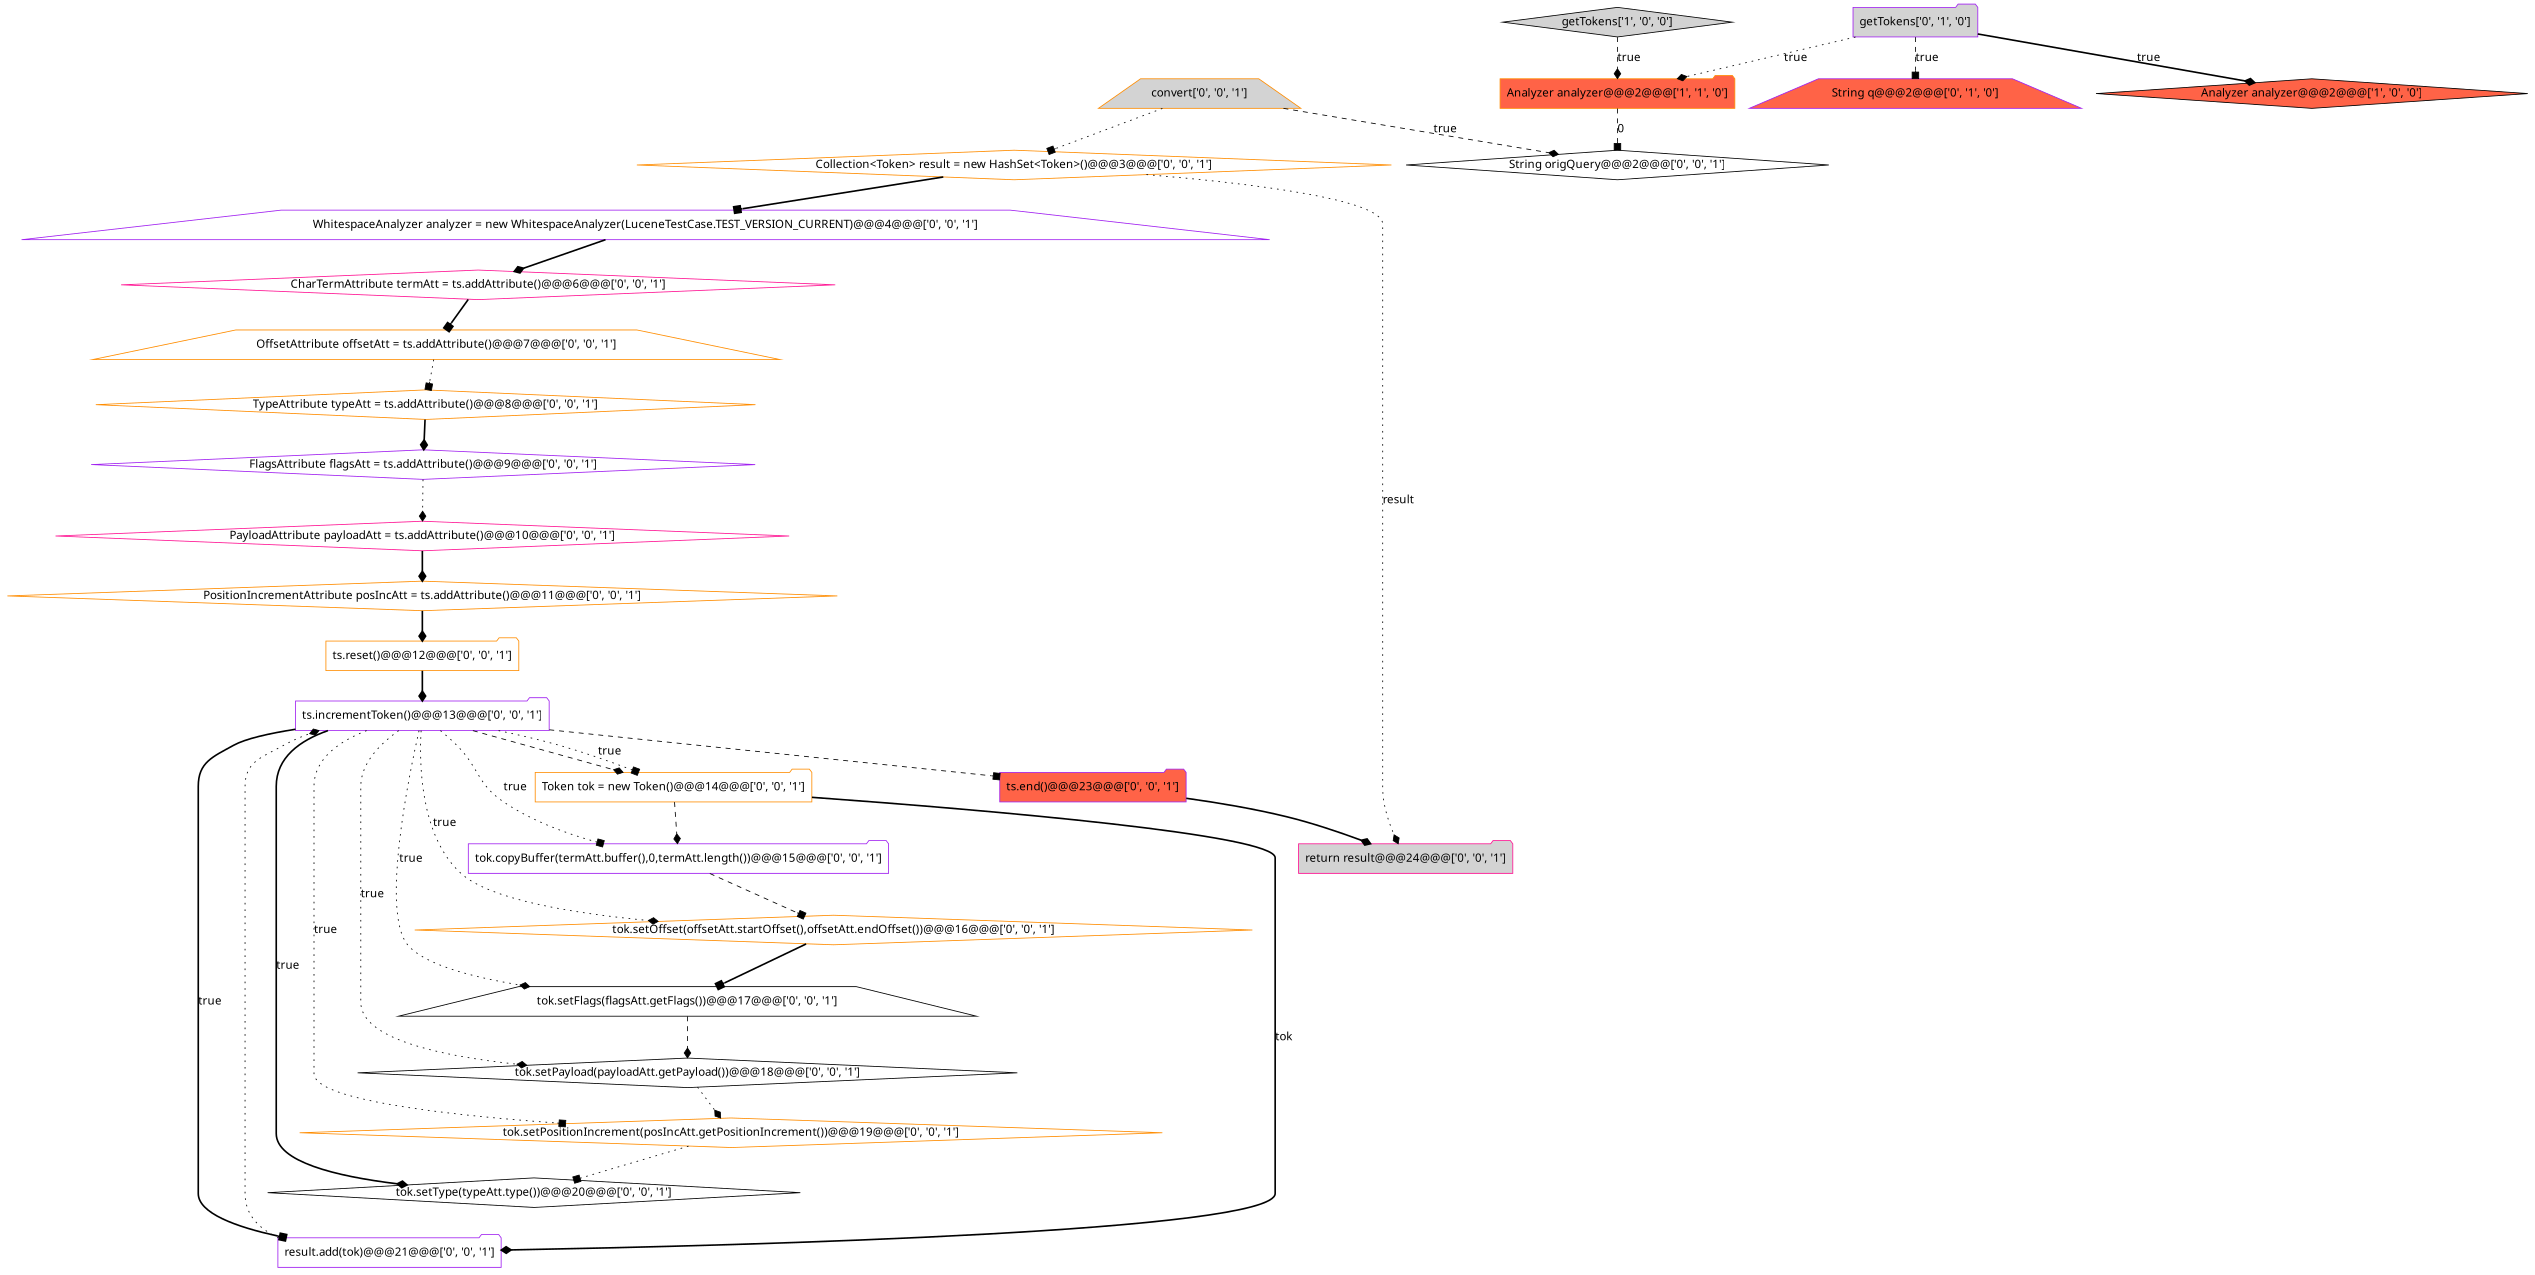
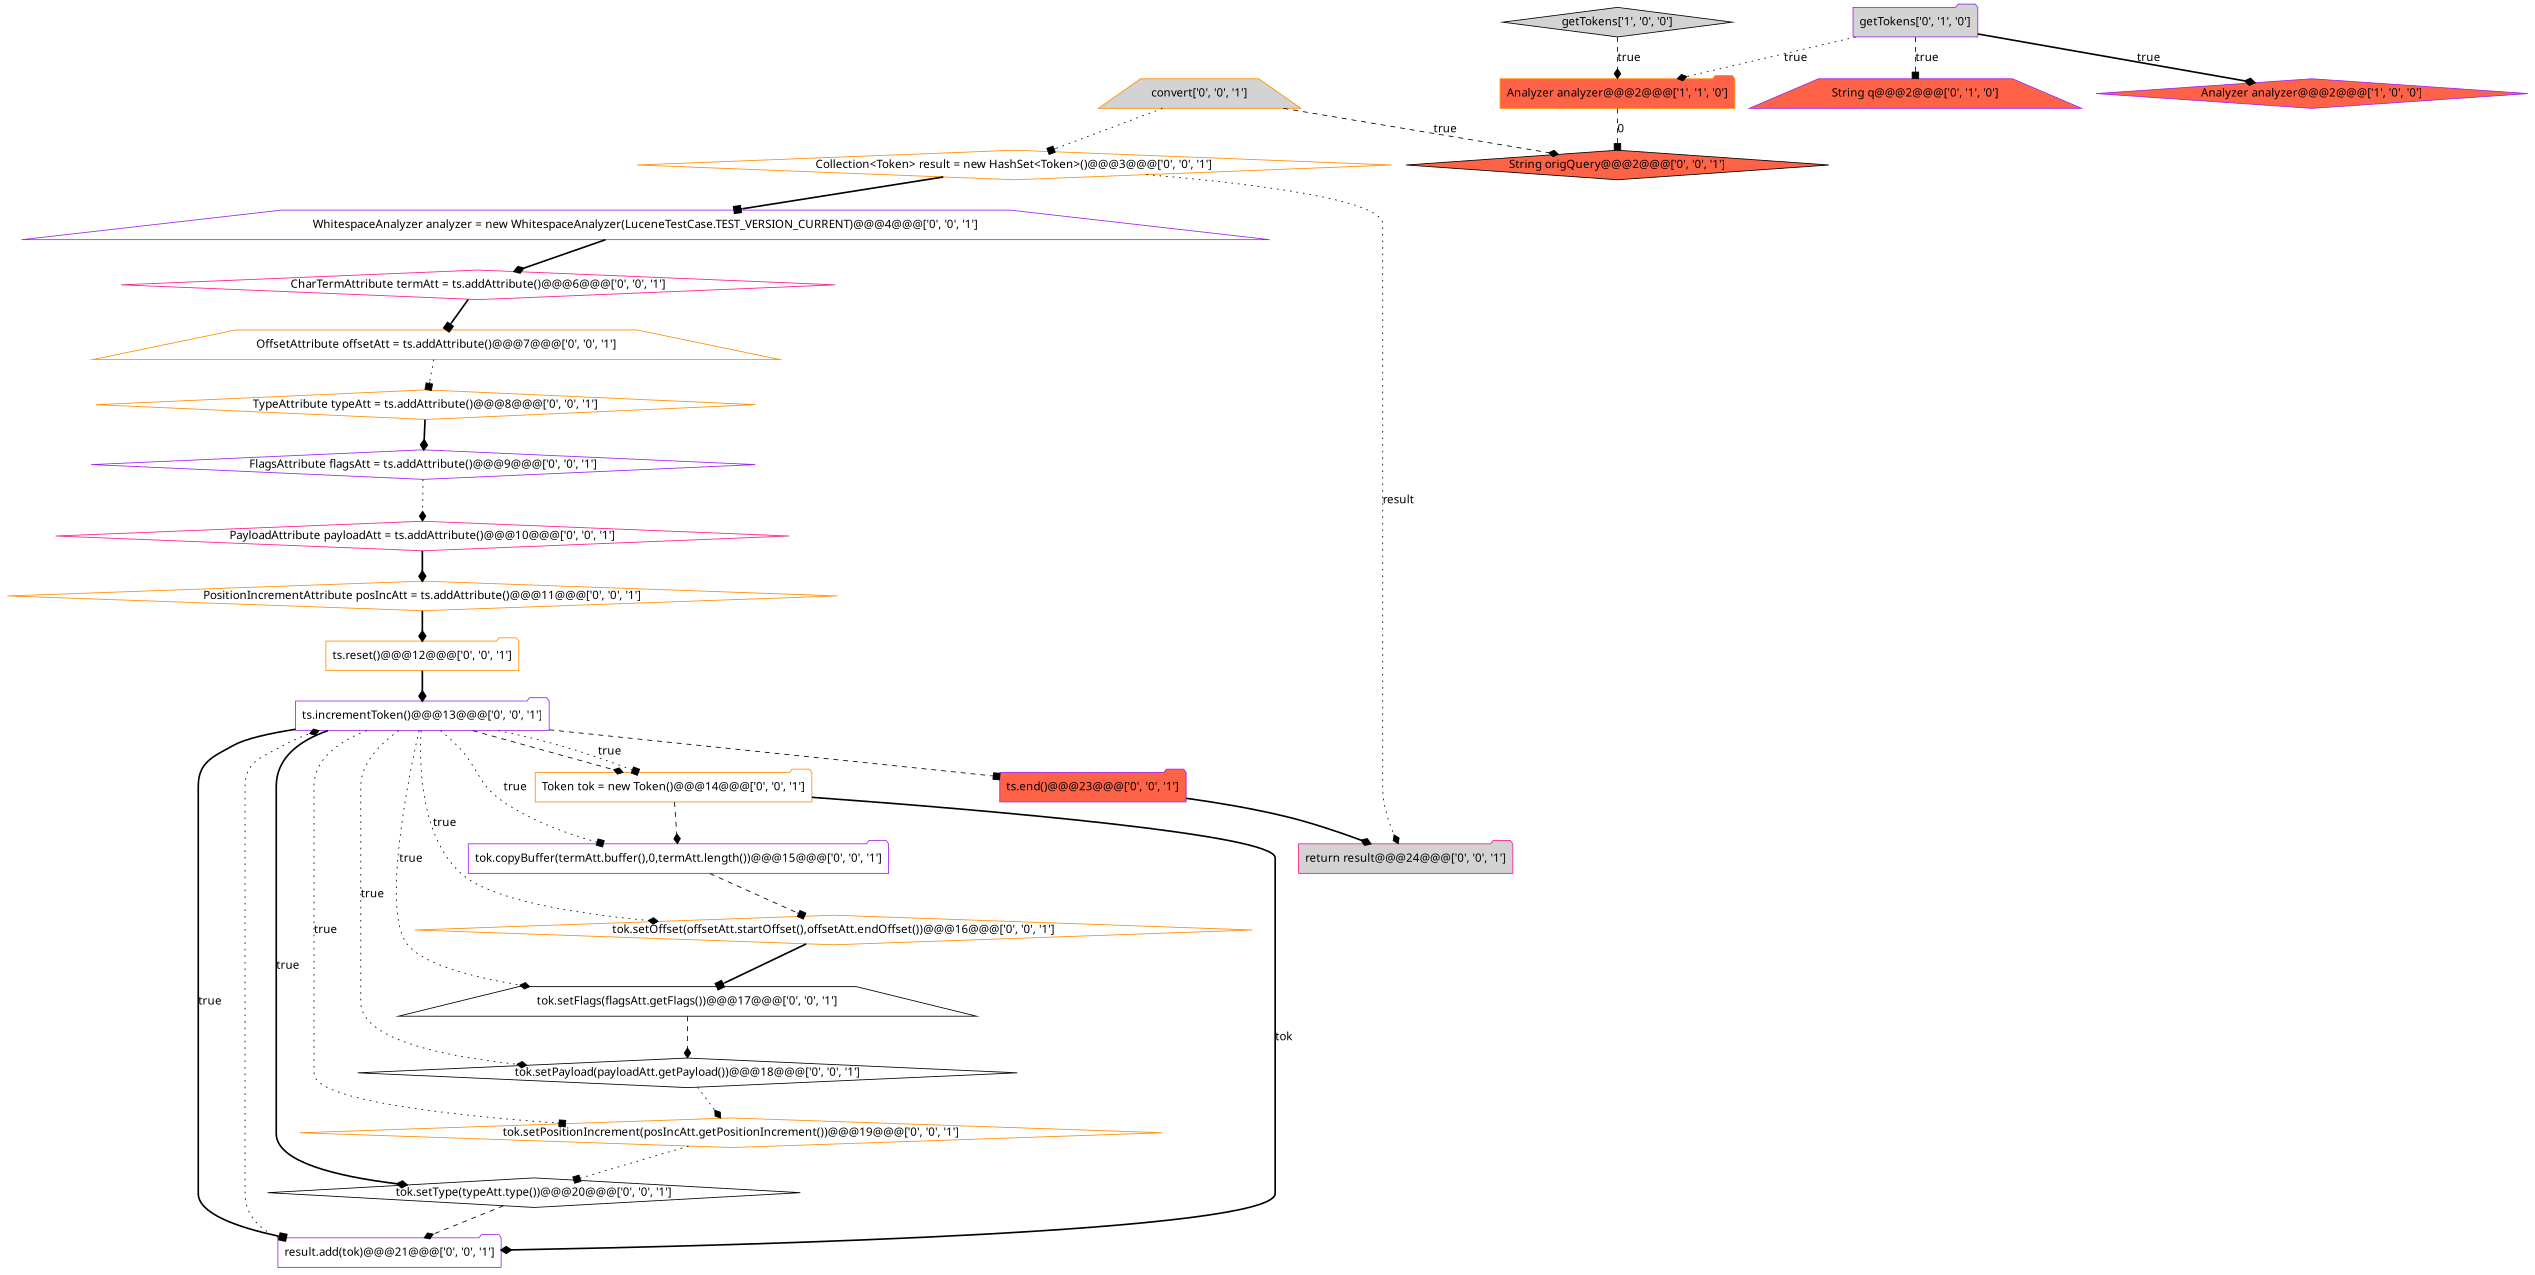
(2312, 94) -> (2312, 94)
(1617, 165) -> (1617, 165)
none -> (468, 1220)
